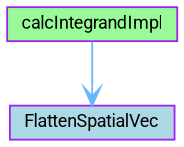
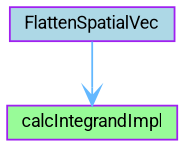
(92, 65) -> (92, 65)
